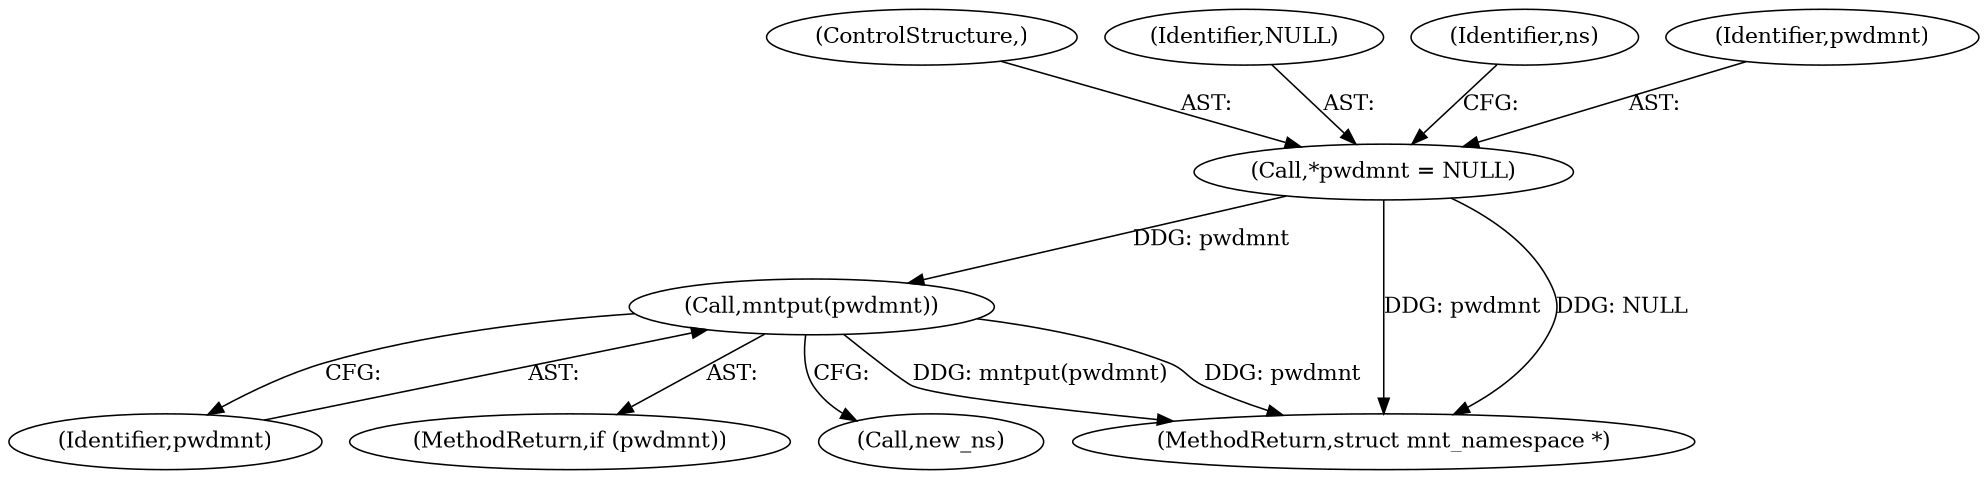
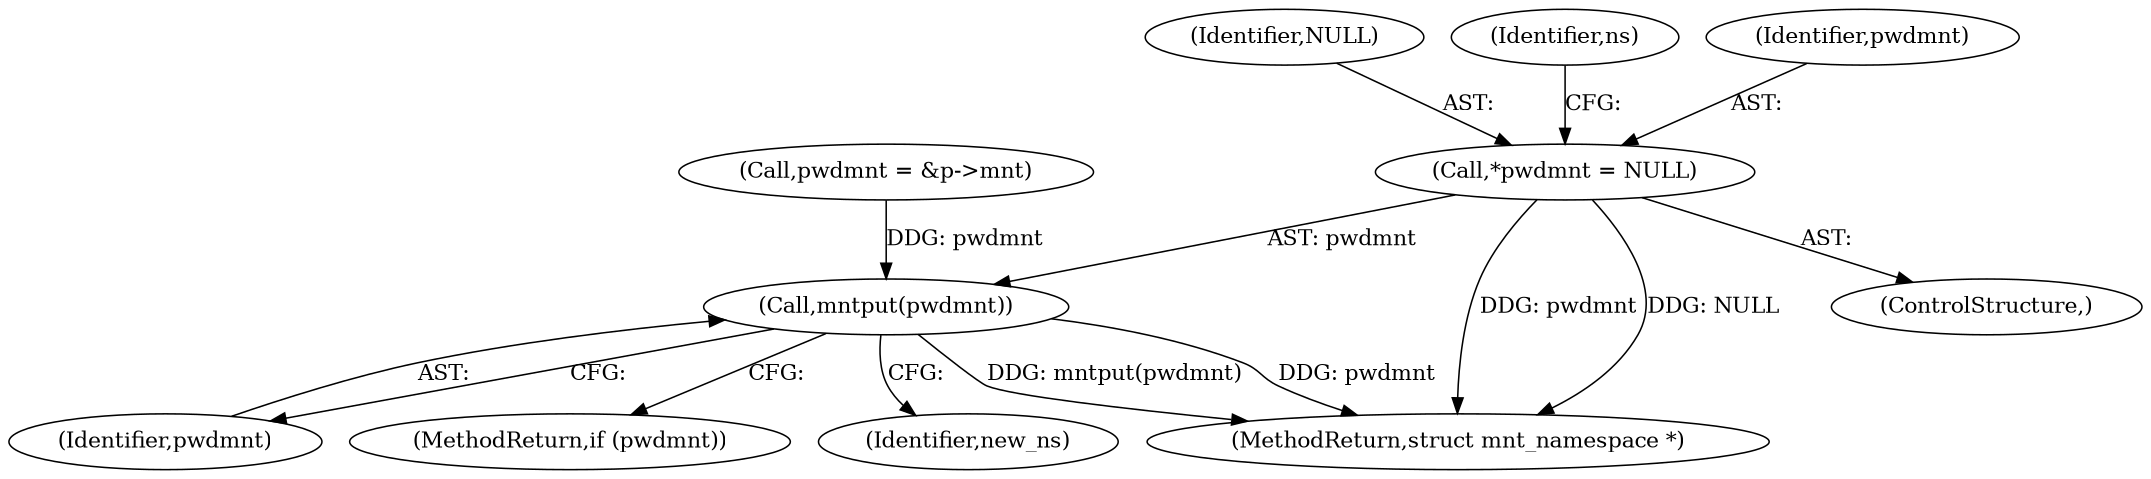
(1143, 102) -> (1770, 238)
none -> (886, 172)
(1212, 239) -> (1343, 239)
(736, 374) -> (780, 374)
(931, 442) -> (968, 442)
